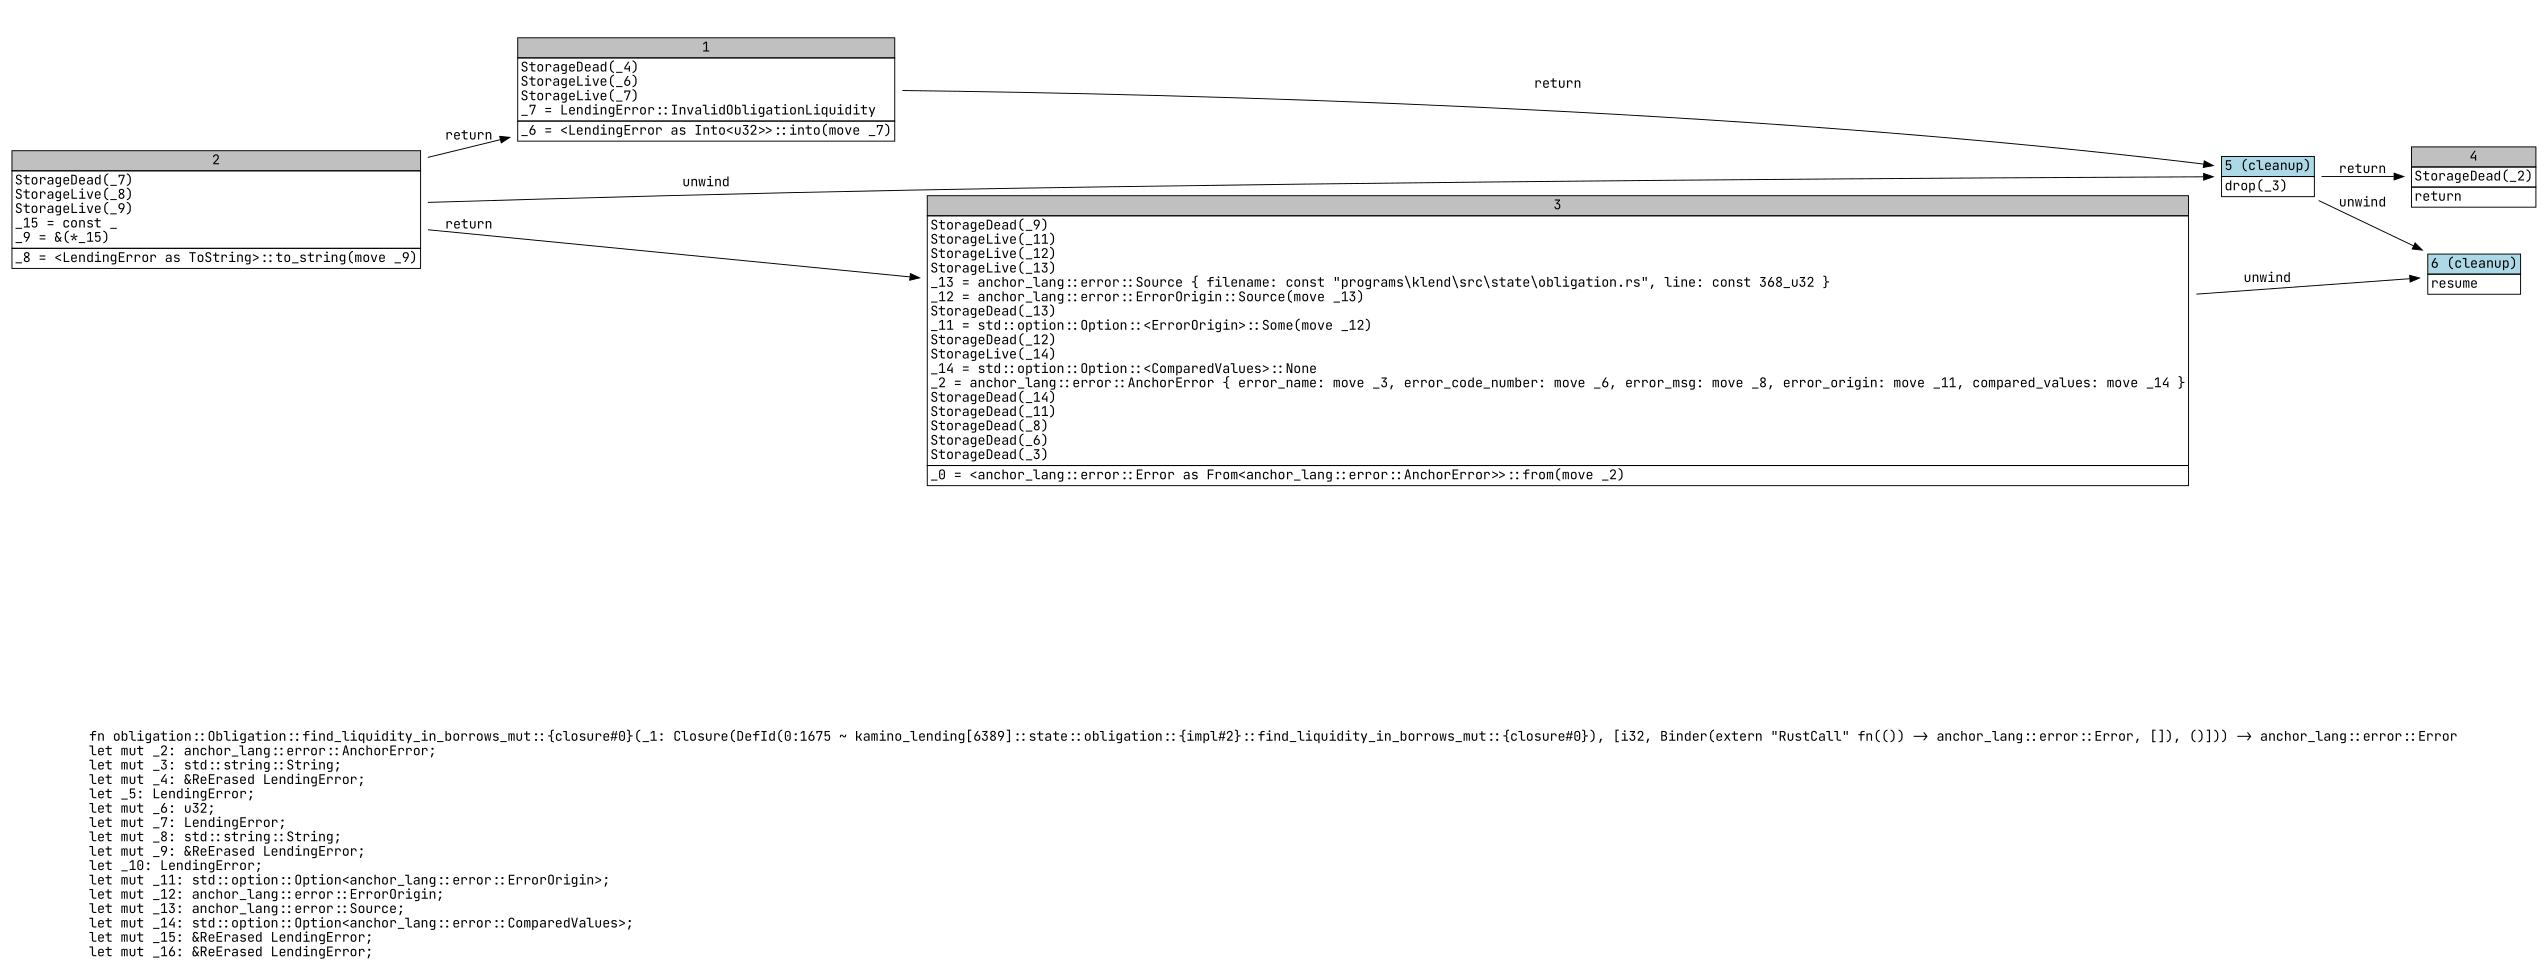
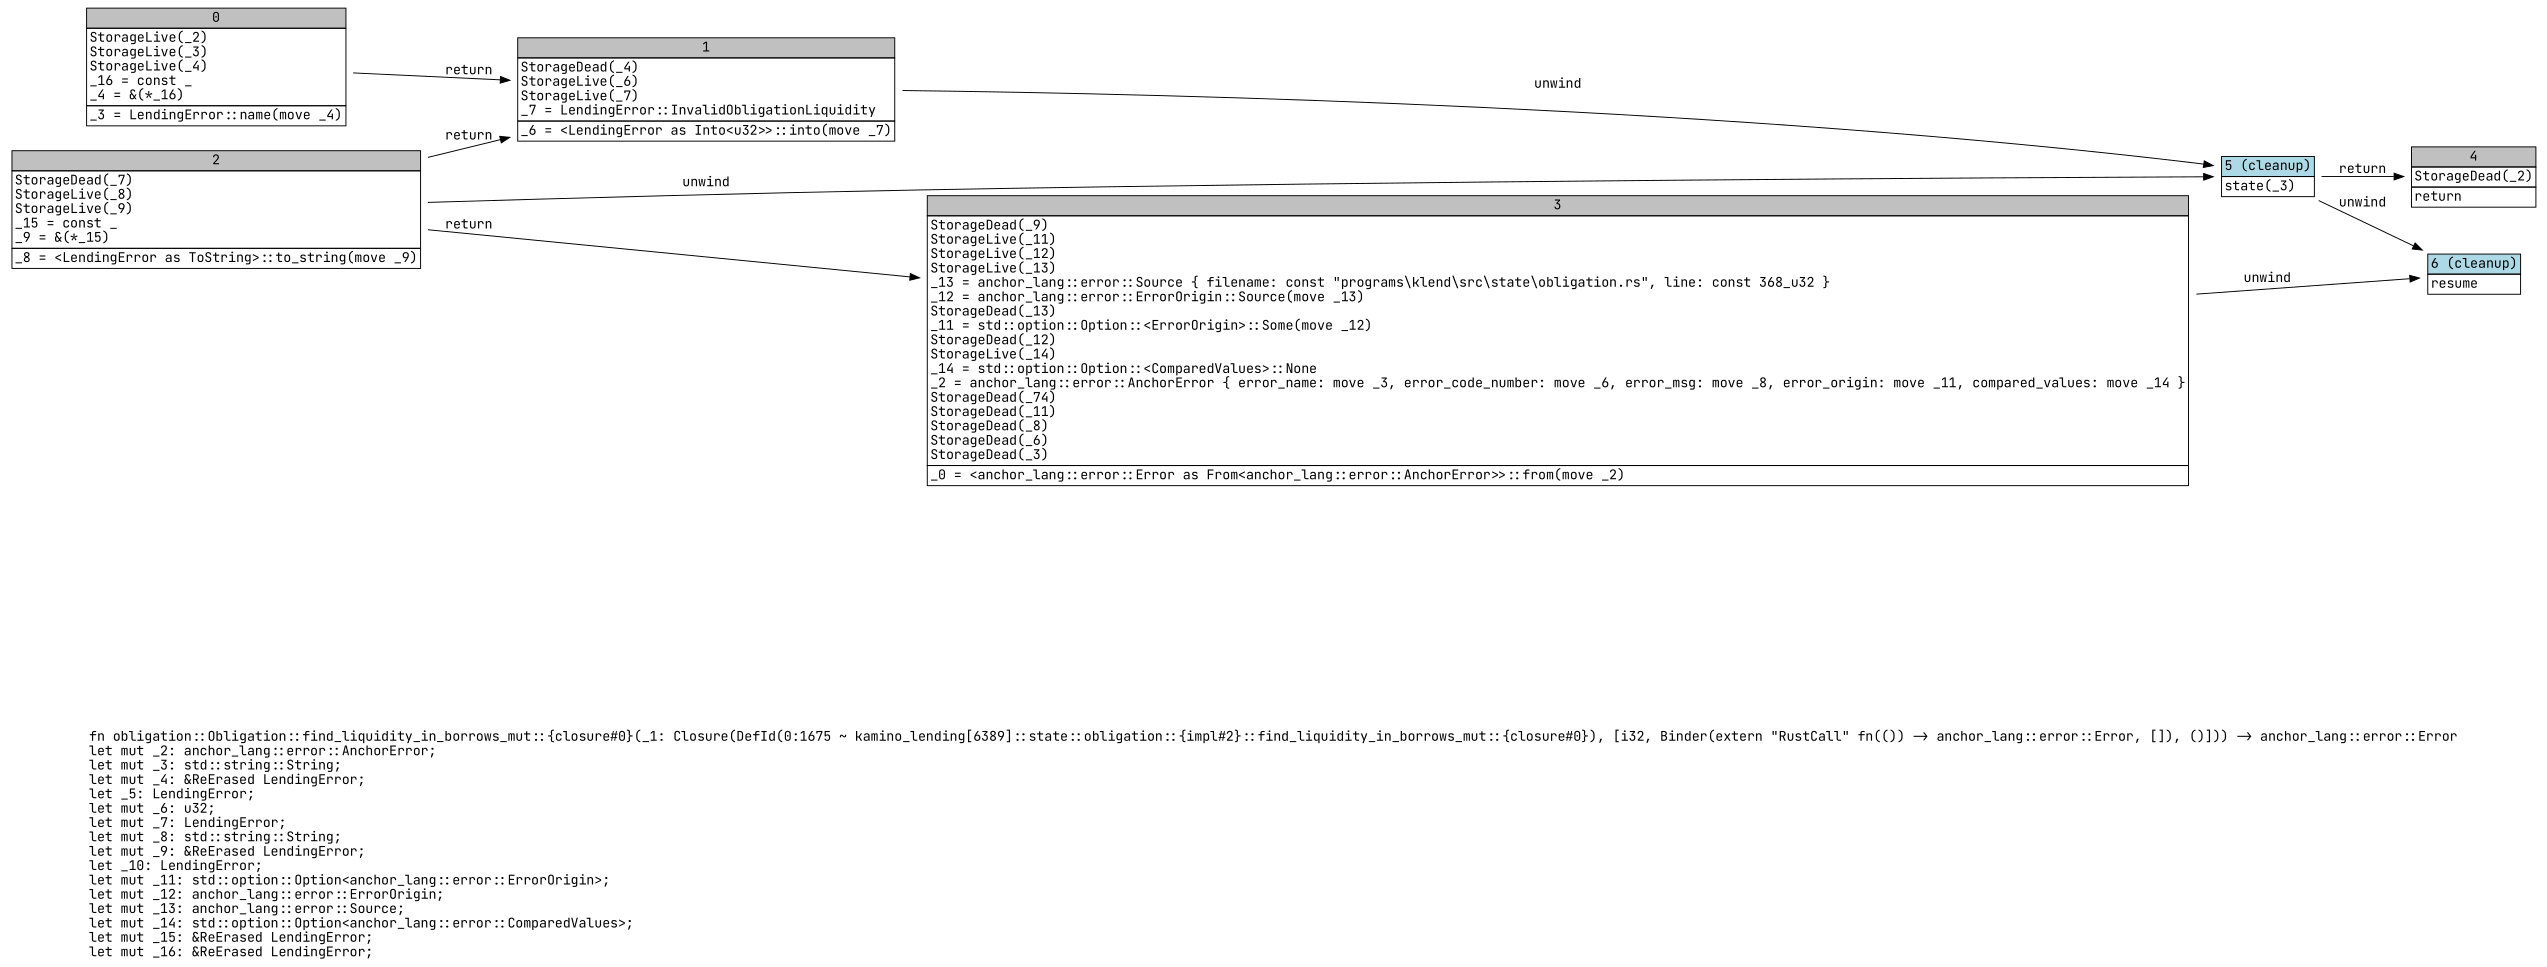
none -> (216, 67)
(1558, 84) -> (1558, 84)
(2256, 186) -> (2260, 186)
(994, 398) -> (994, 398)
